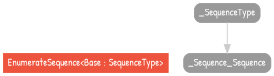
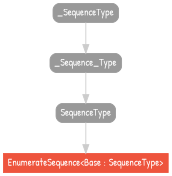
(227, 63) -> (86, 63)
none -> (86, 113)
